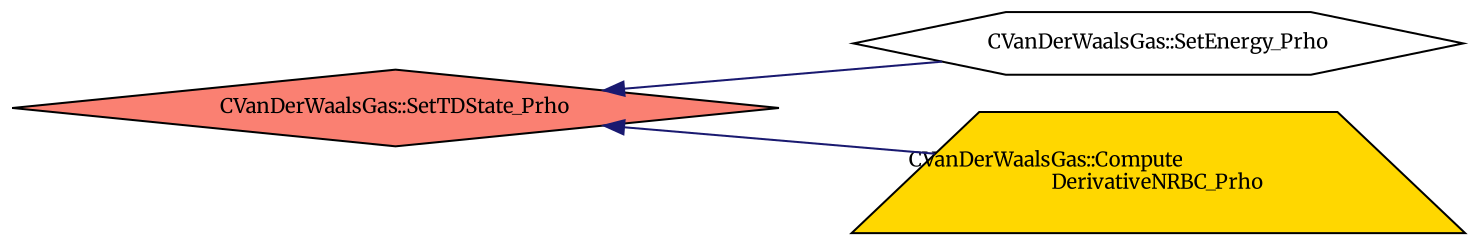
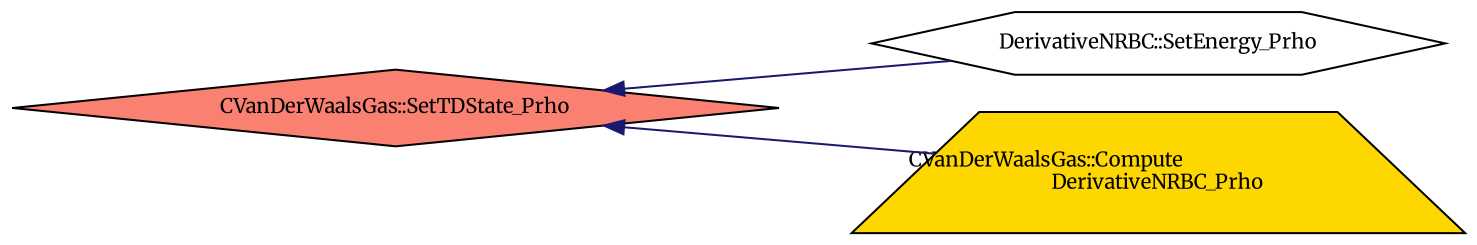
(1158, 43) -> (1158, 43)
